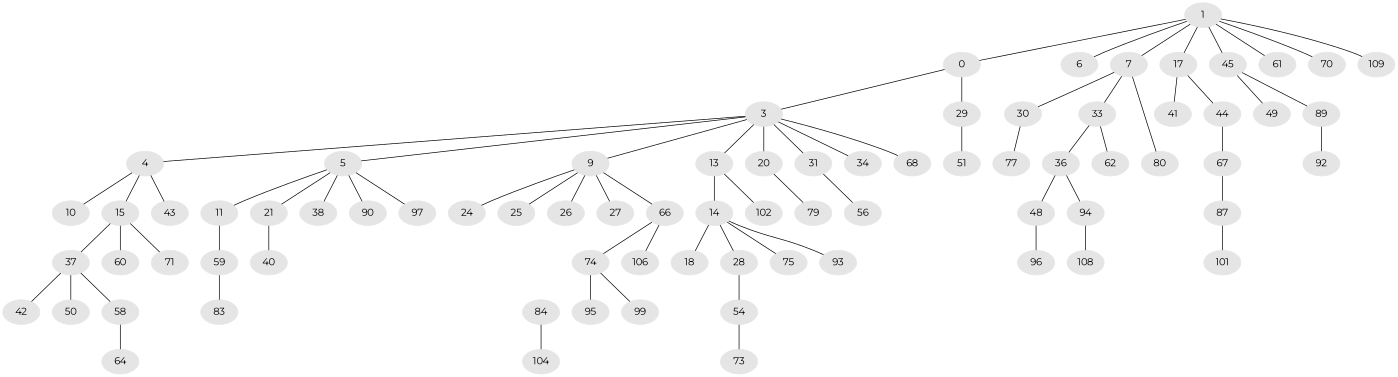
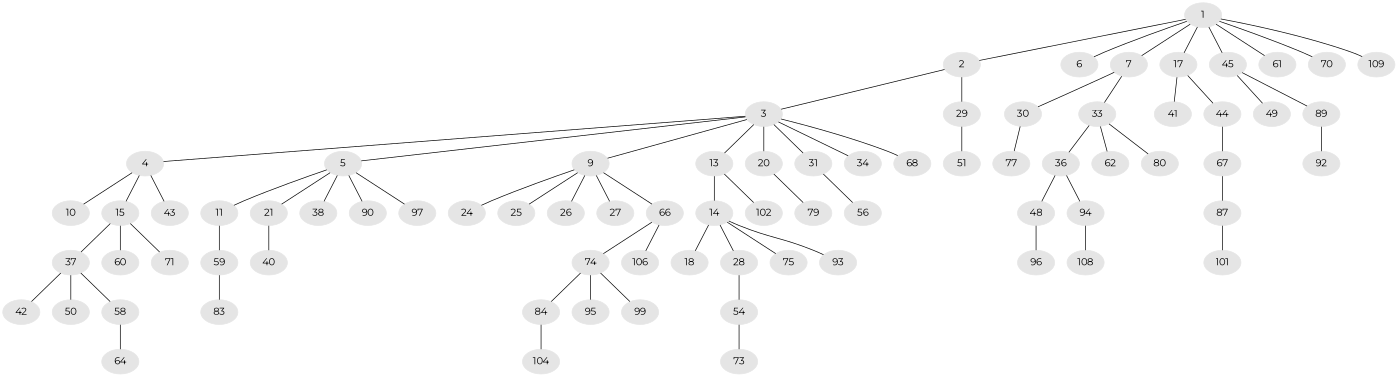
(962, 65) -> (962, 65)
(1144, 114) -> (1129, 139)
none -> (566, 287)
